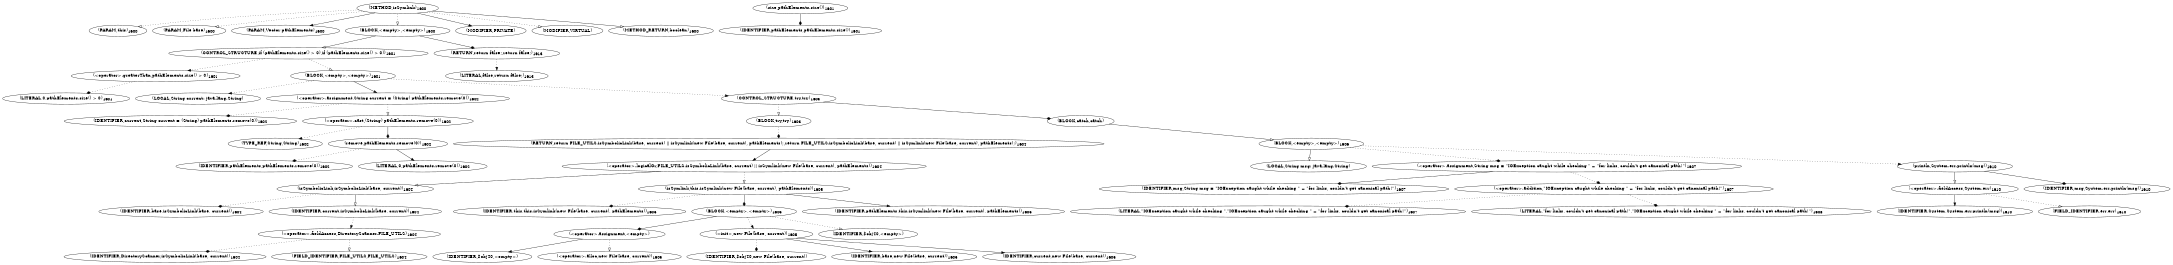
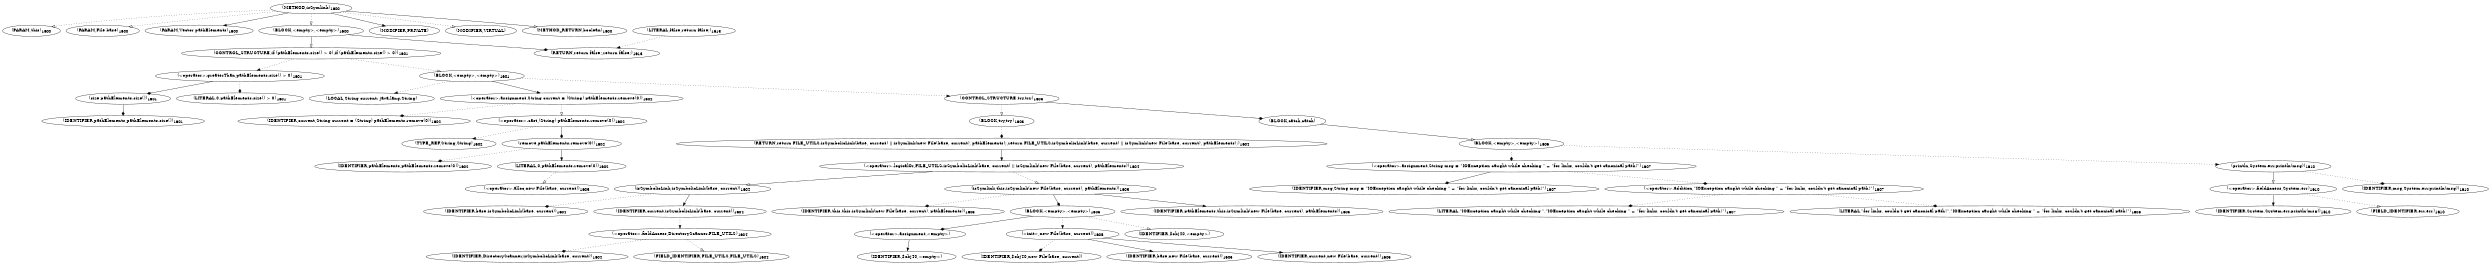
(497, 63) -> (642, 42)
none -> (182, 87)
(1309, 166) -> none
(2023, 177) -> (2342, 177)
(355, 199) -> (687, 199)
(610, 244) -> (550, 177)
